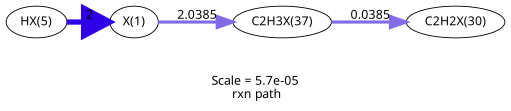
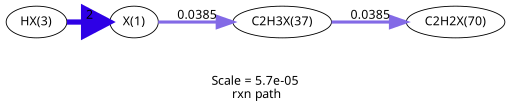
(196, 15) -> (196, 15)
(37, 22) -> (37, 22)
(456, 22) -> (456, 22)
